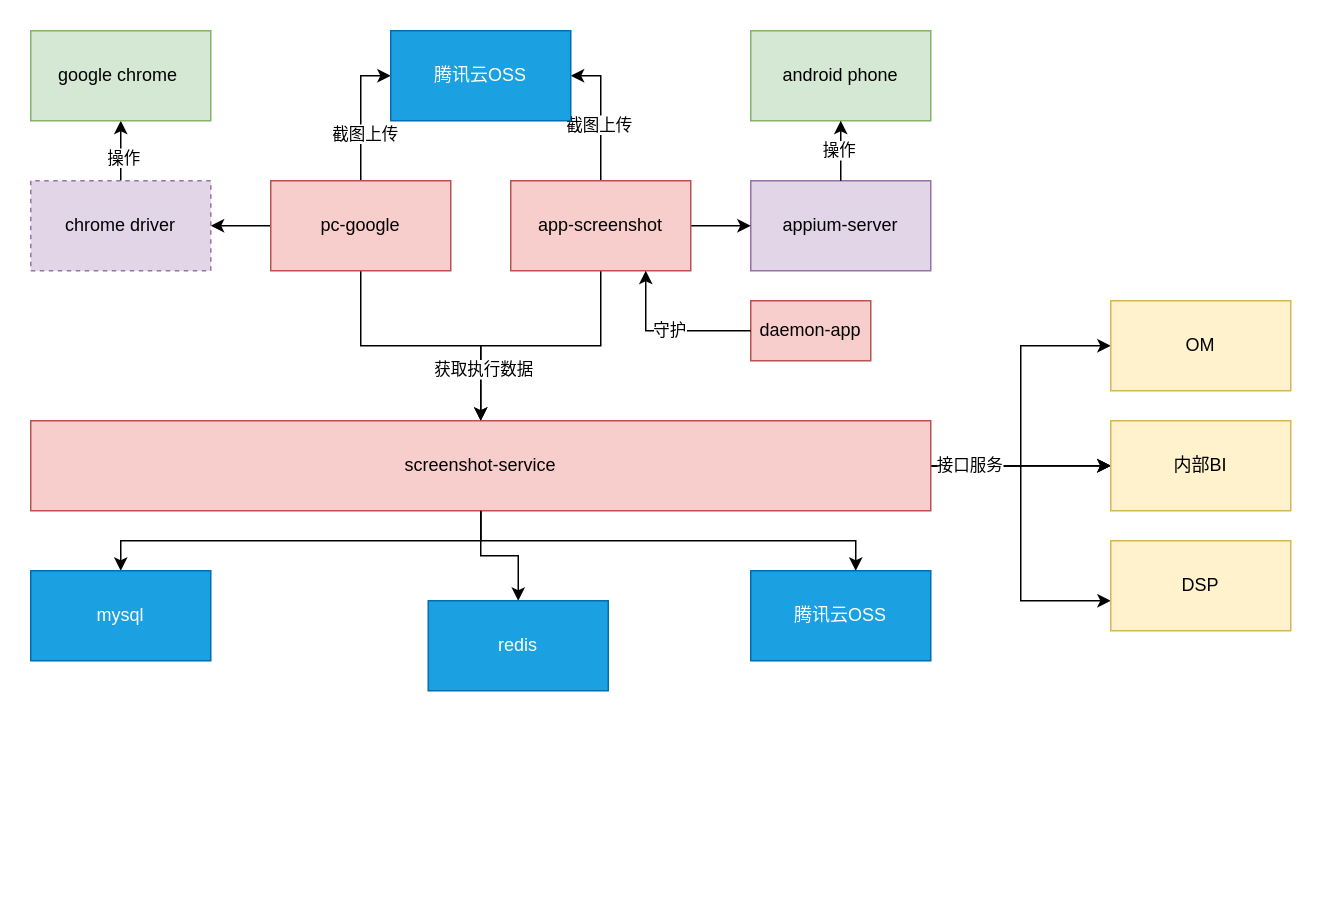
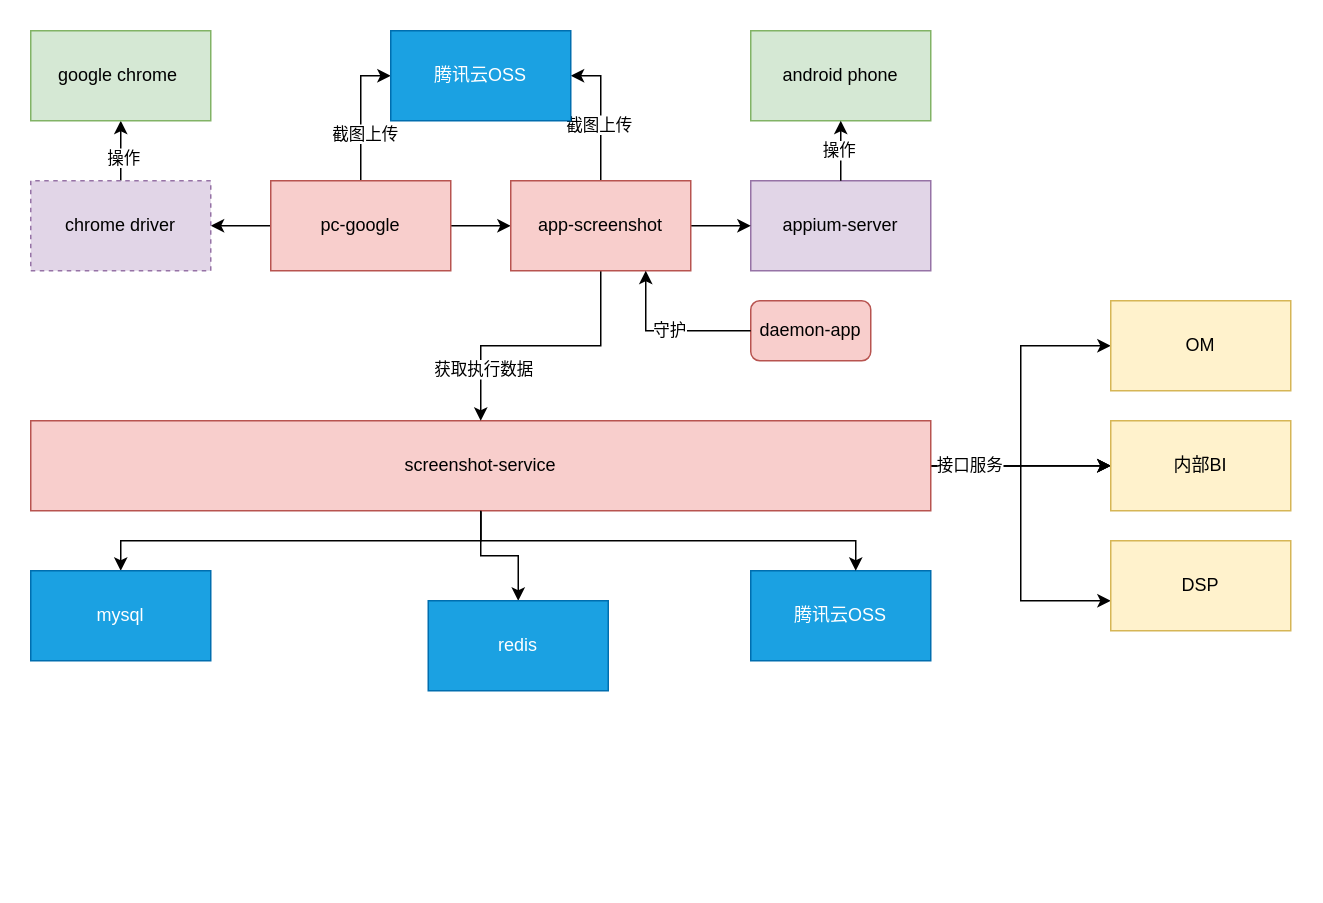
(811, 331) -> (811, 331)
(382, 346) -> (476, 226)
